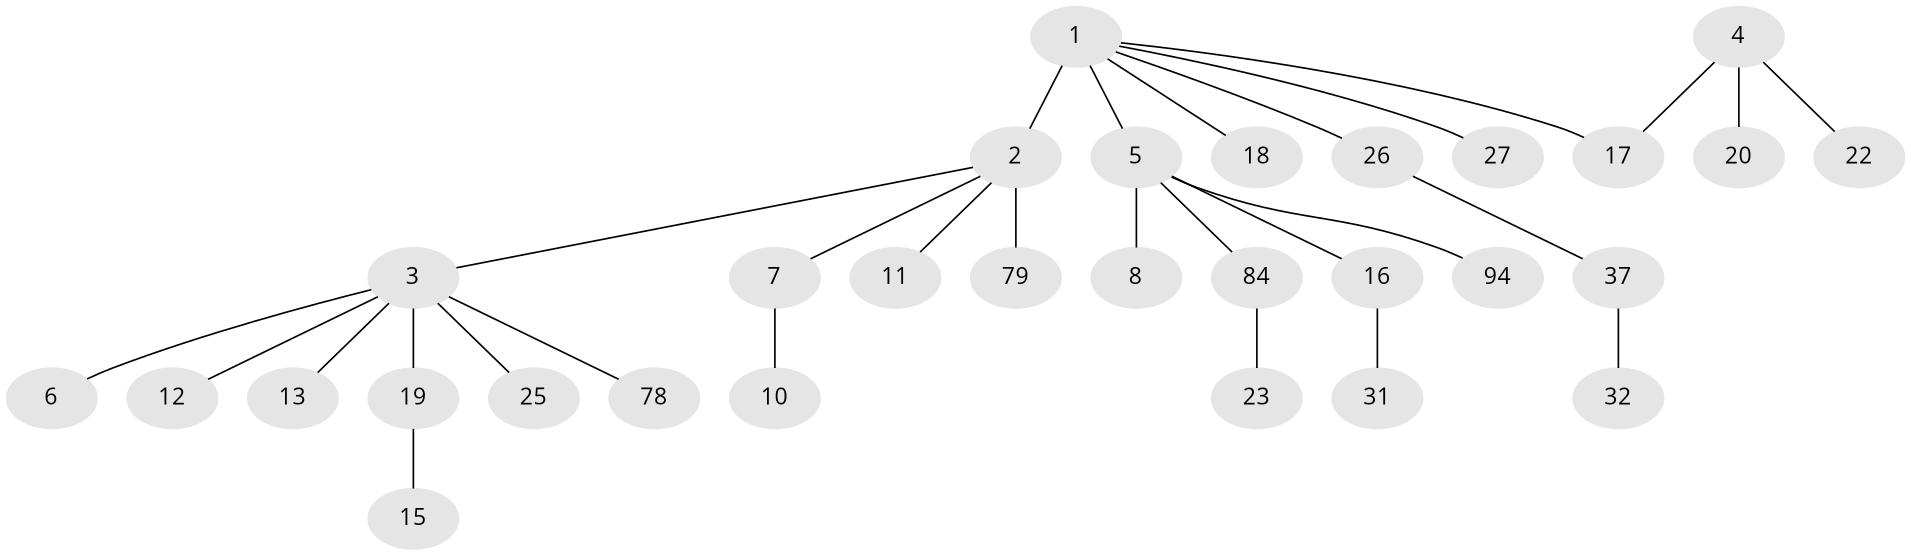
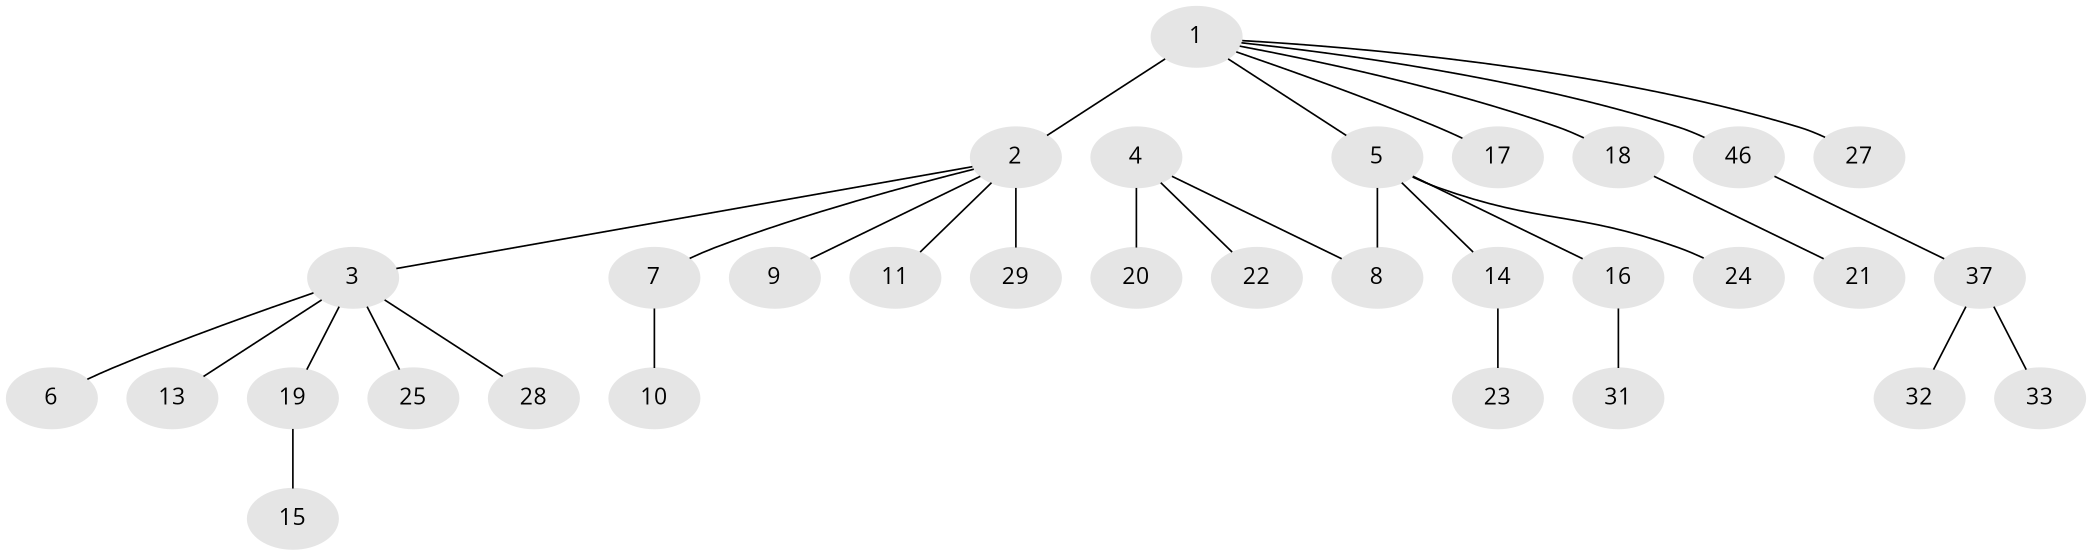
(1679, 97) -> (1257, 218)
(1377, 157) -> (1739, 157)
none -> (775, 278)
(1016, 278) -> (1016, 278)
(1257, 278) -> (1498, 278)
(1498, 278) -> (1739, 278)
none -> (1859, 278)
(172, 398) -> none
(654, 398) -> (534, 398)
none -> (2040, 398)
